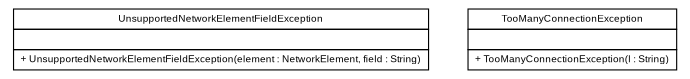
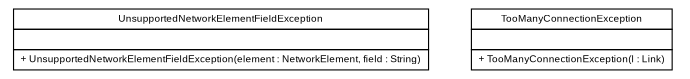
(572, 59) -> (572, 59)
